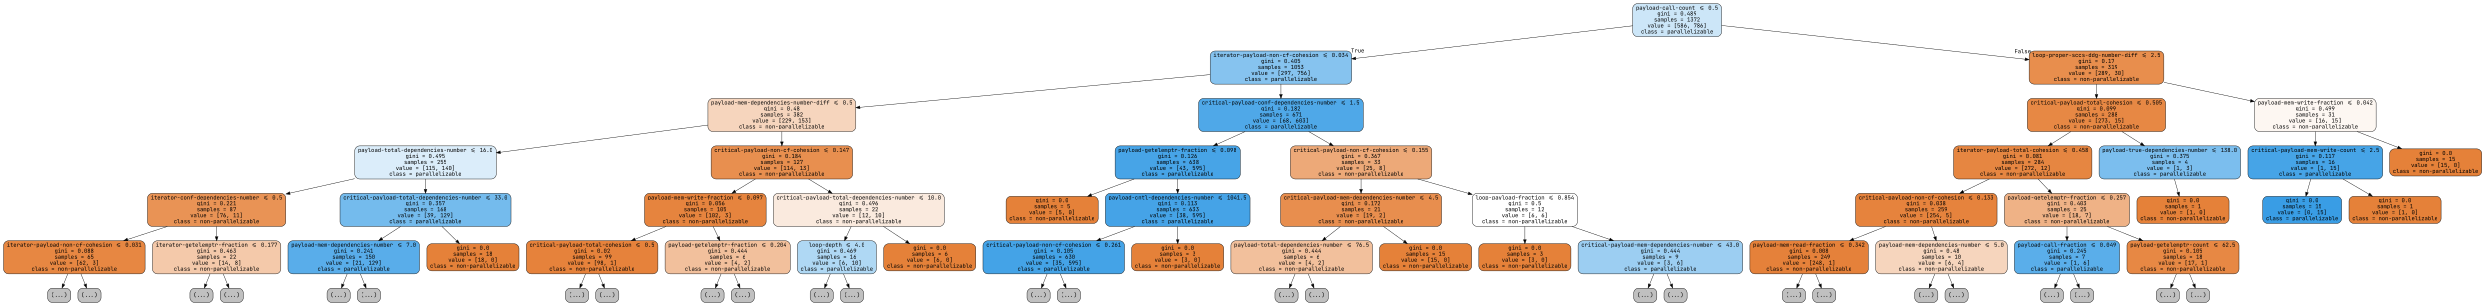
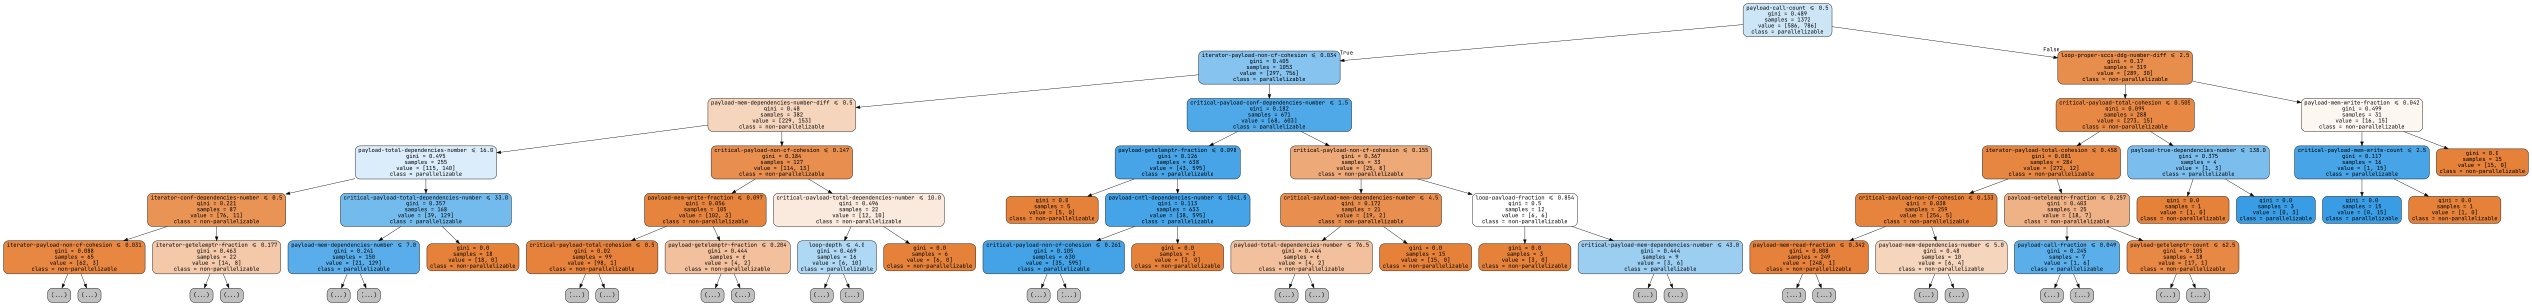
none -> (2276, 210)
